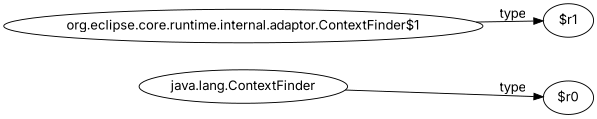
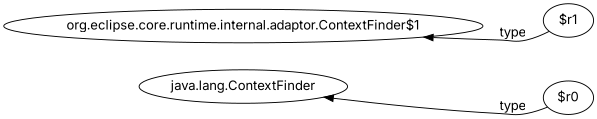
(505, 22) -> (492, 40)
(440, 93) -> (441, 109)
